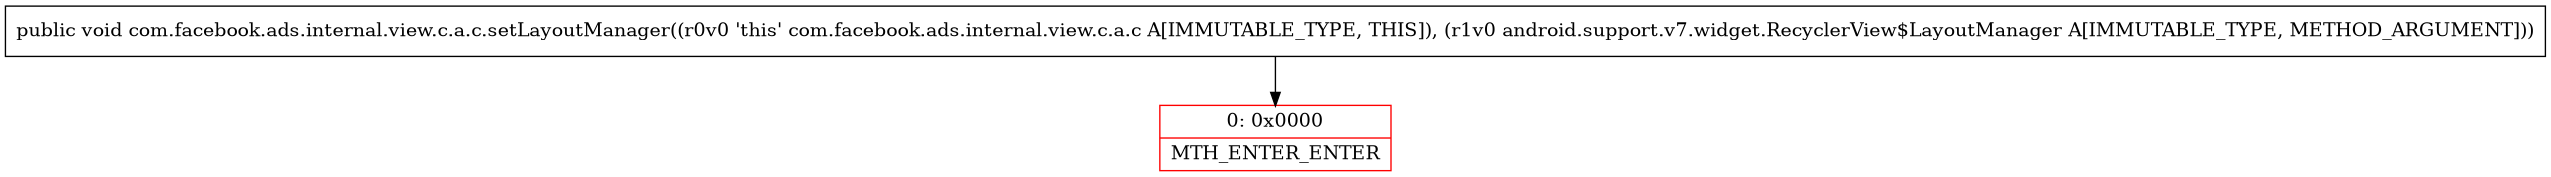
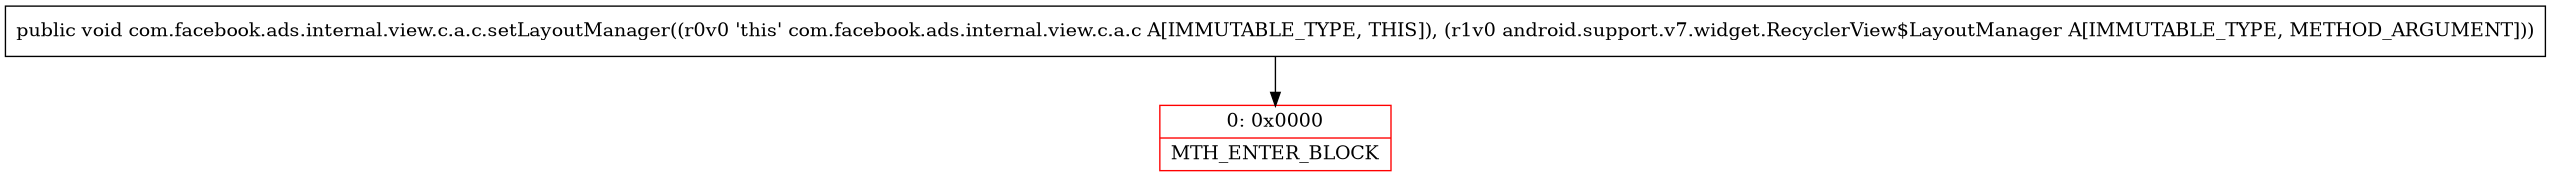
(1275, 154) -> (1275, 154)
